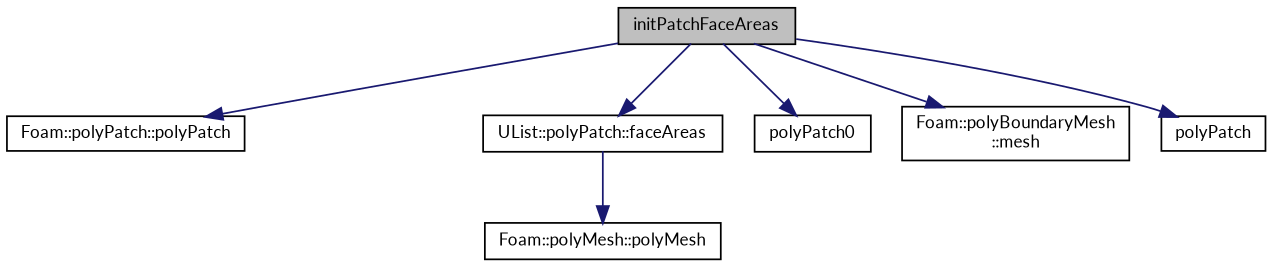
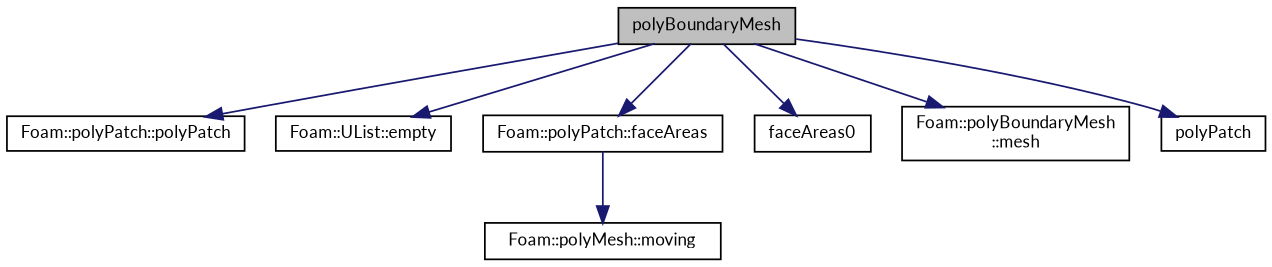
(707, 26) -> (707, 26)
none -> (363, 134)
(603, 134) -> (603, 134)
(813, 134) -> (813, 134)
(603, 241) -> (603, 241)
